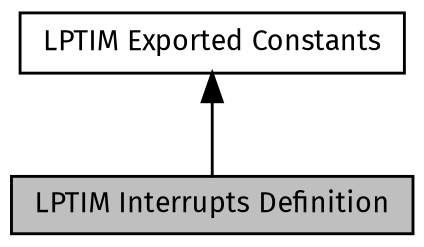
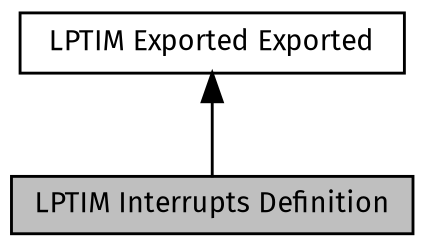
(212, 43) -> (212, 43)
